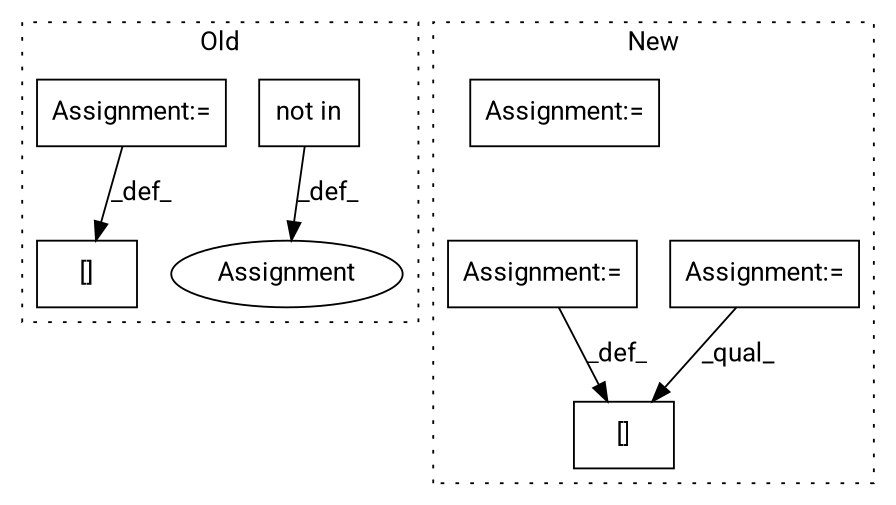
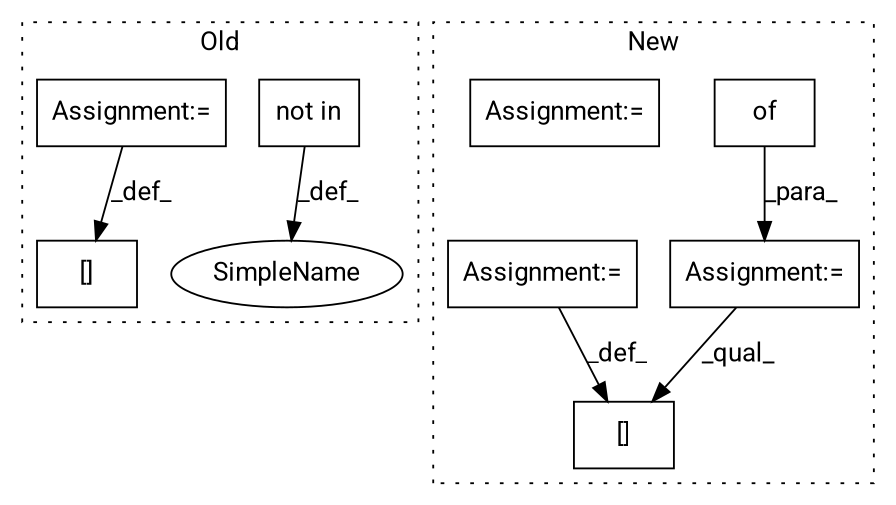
none -> (765, 113)
(287, 274) -> (287, 274)
